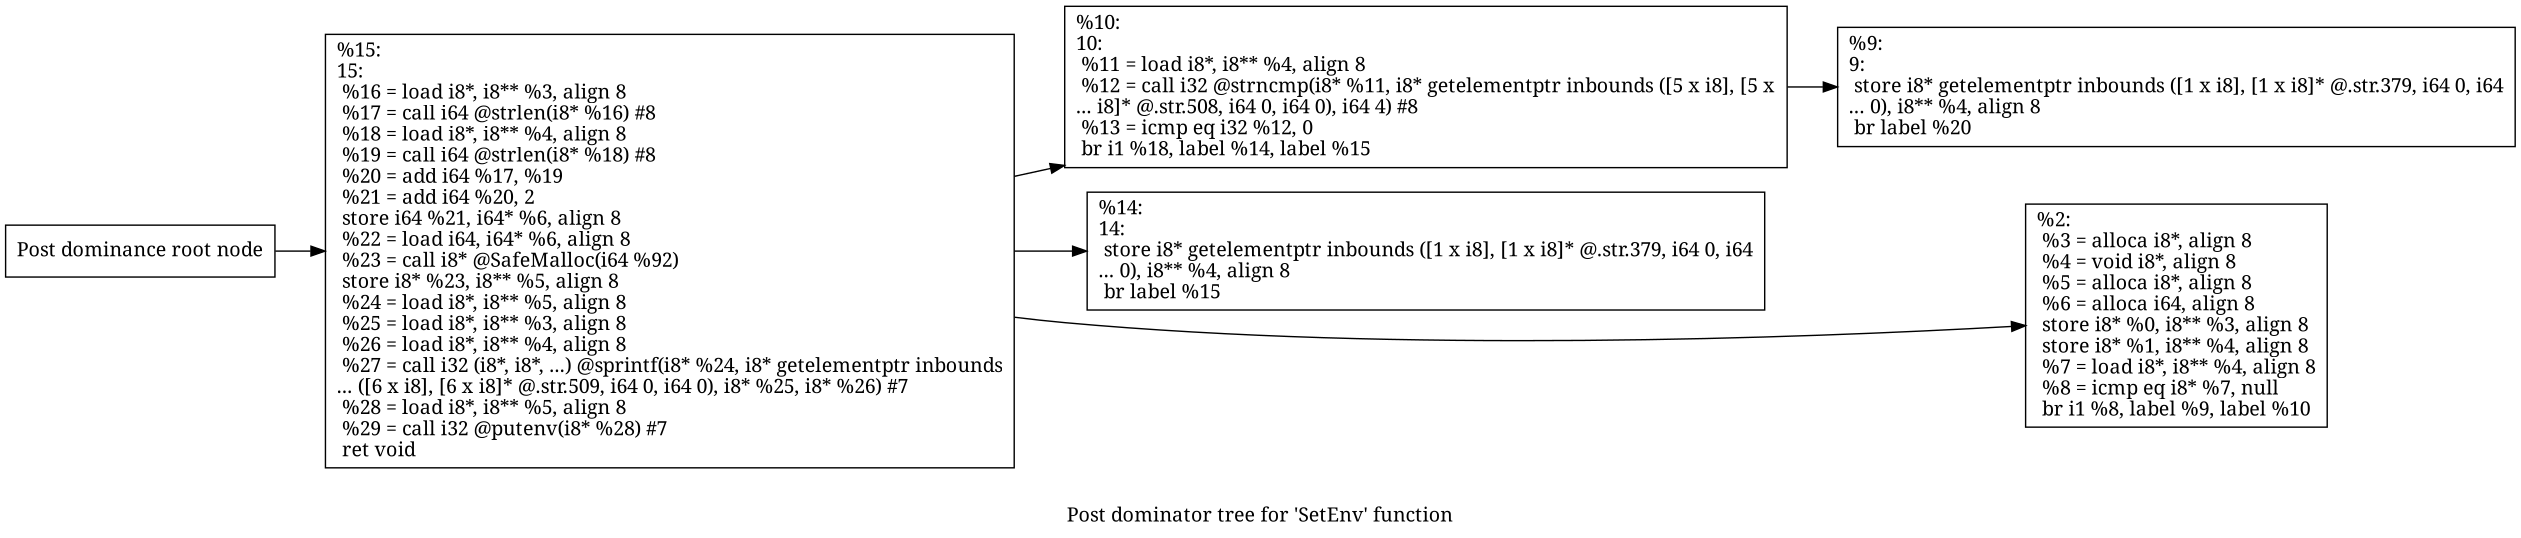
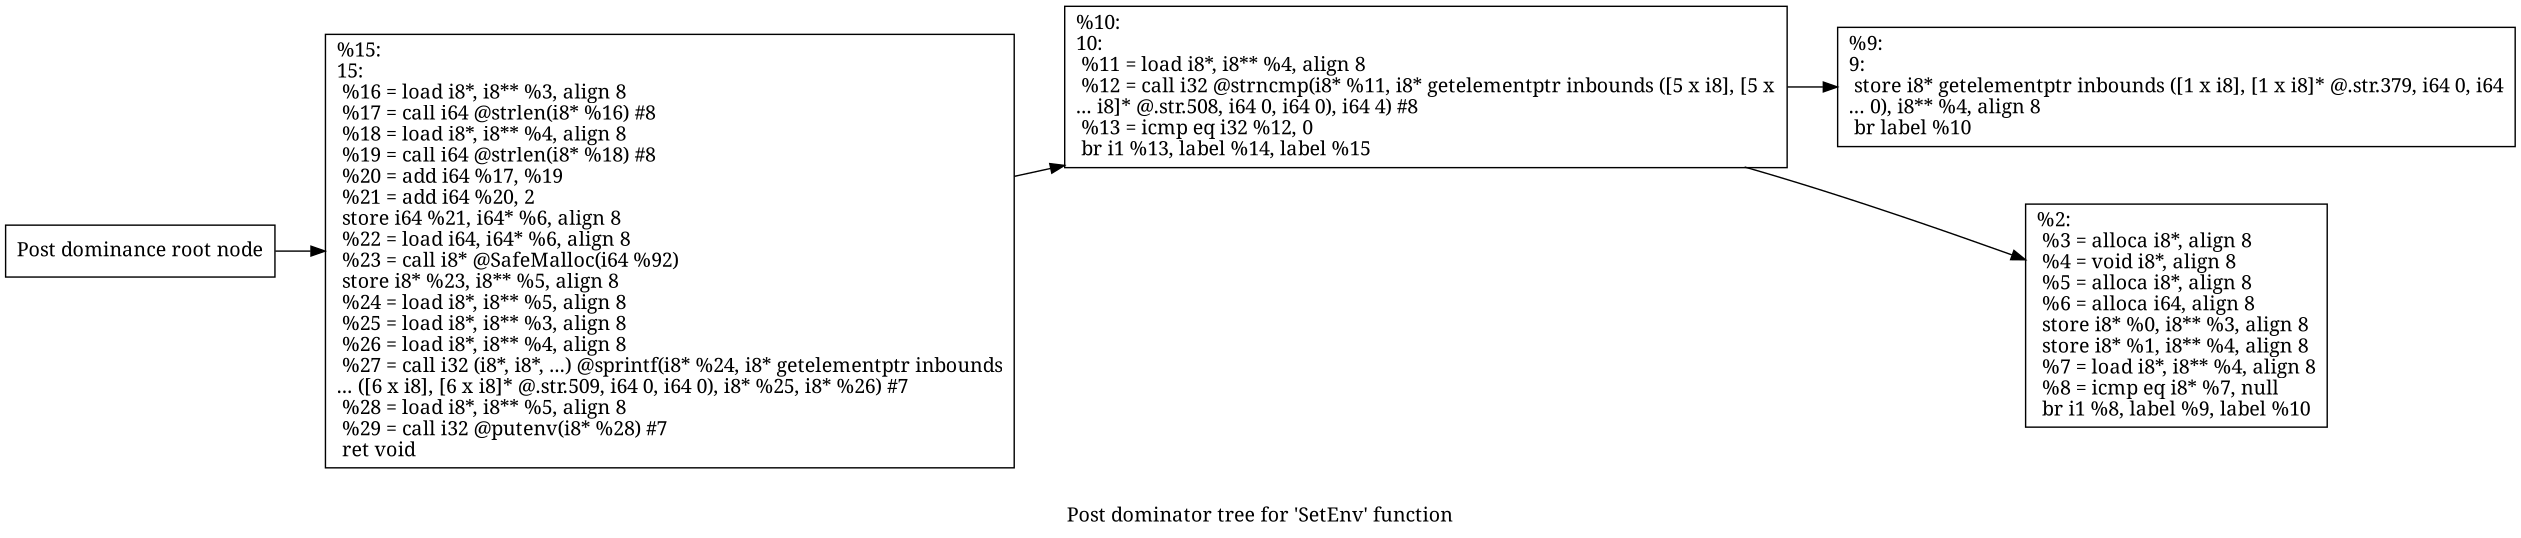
(1911, 128) -> (1911, 128)
(1224, 149) -> (1224, 149)
(1426, 251) -> none
(1513, 340) -> (1879, 209)
